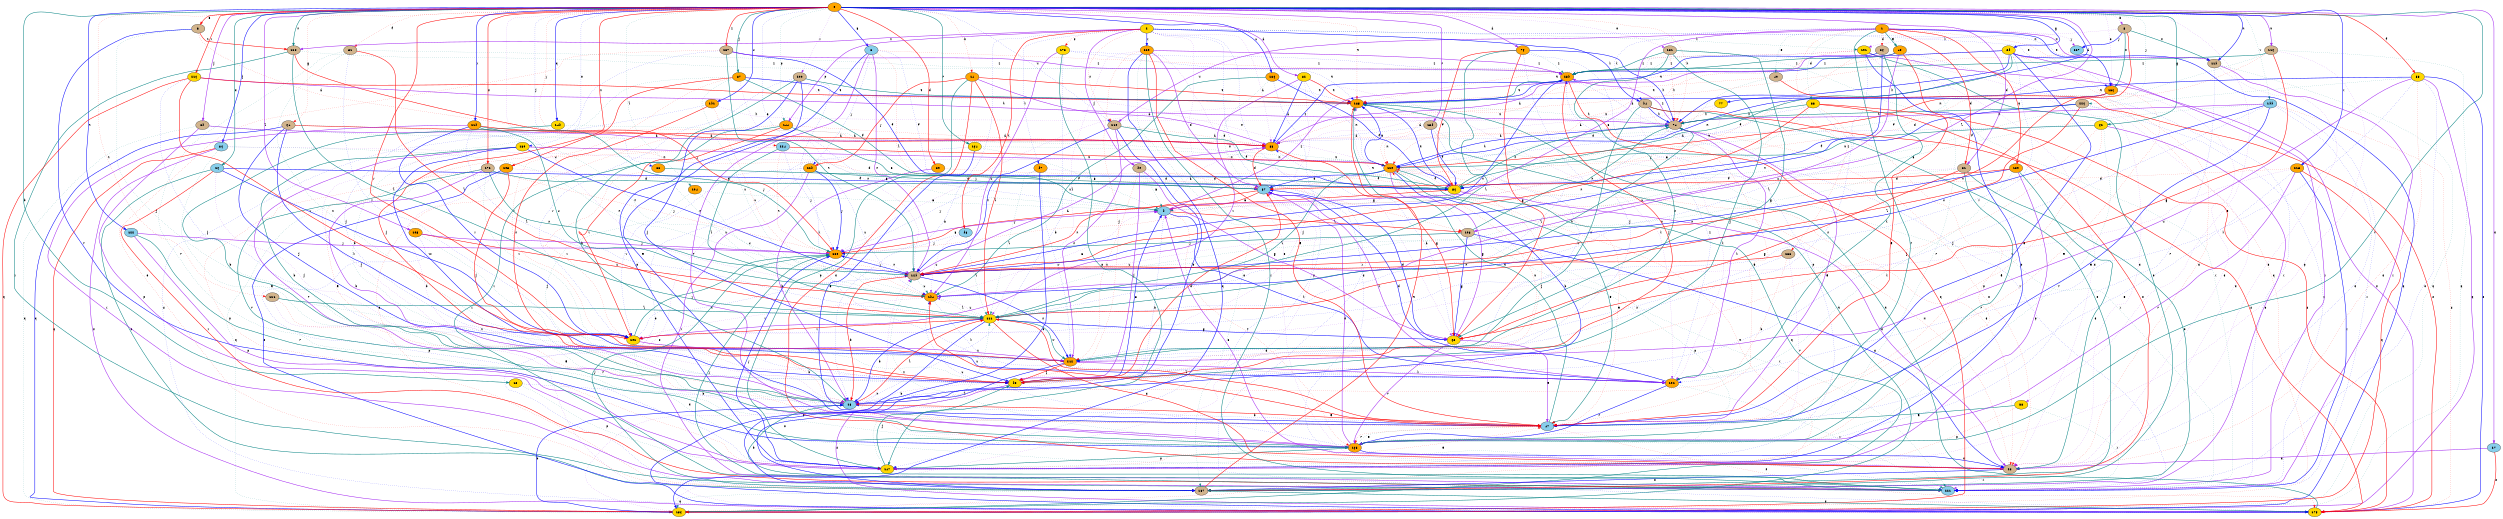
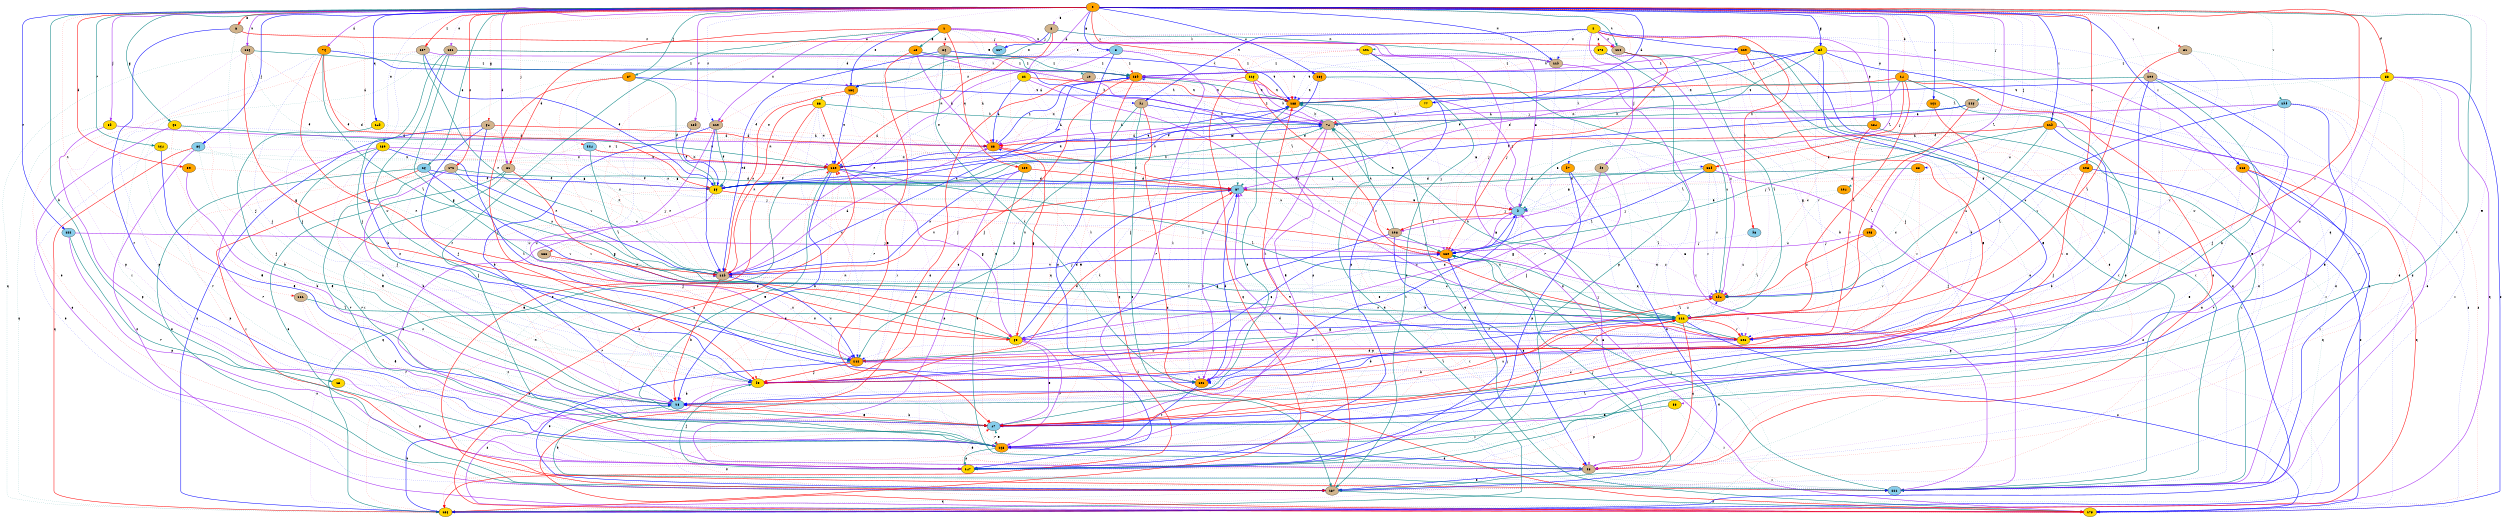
(712, 104) -> (1933, 104)
(202, 125) -> (110, 125)
(786, 125) -> (1874, 125)
(978, 164) -> (1517, 371)
(2224, 233) -> (2331, 233)
(2494, 448) -> none
none -> (1366, 451)
